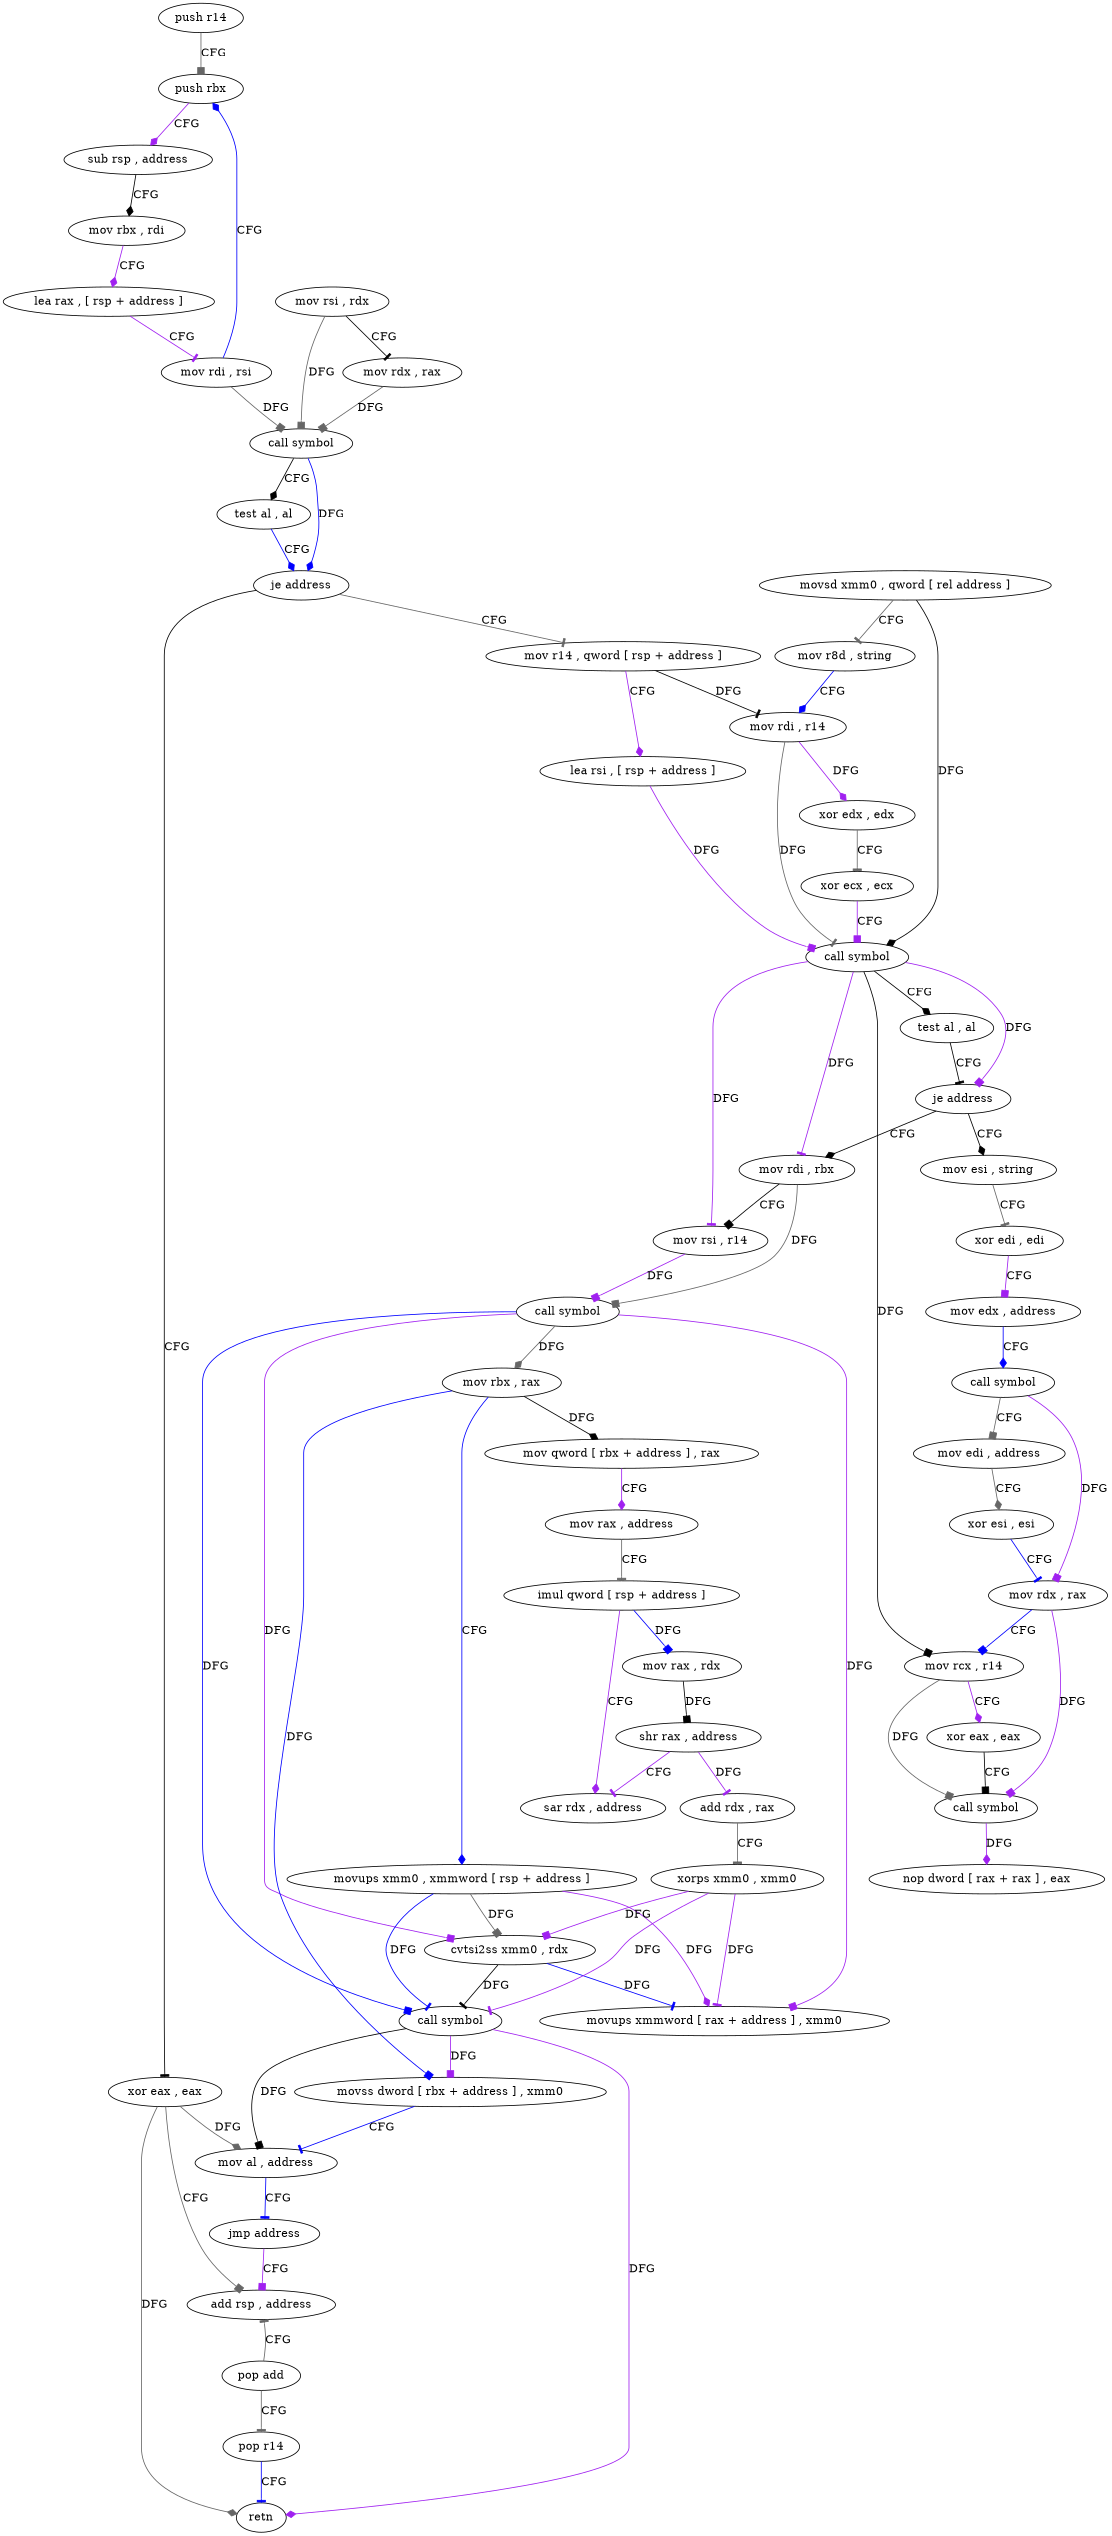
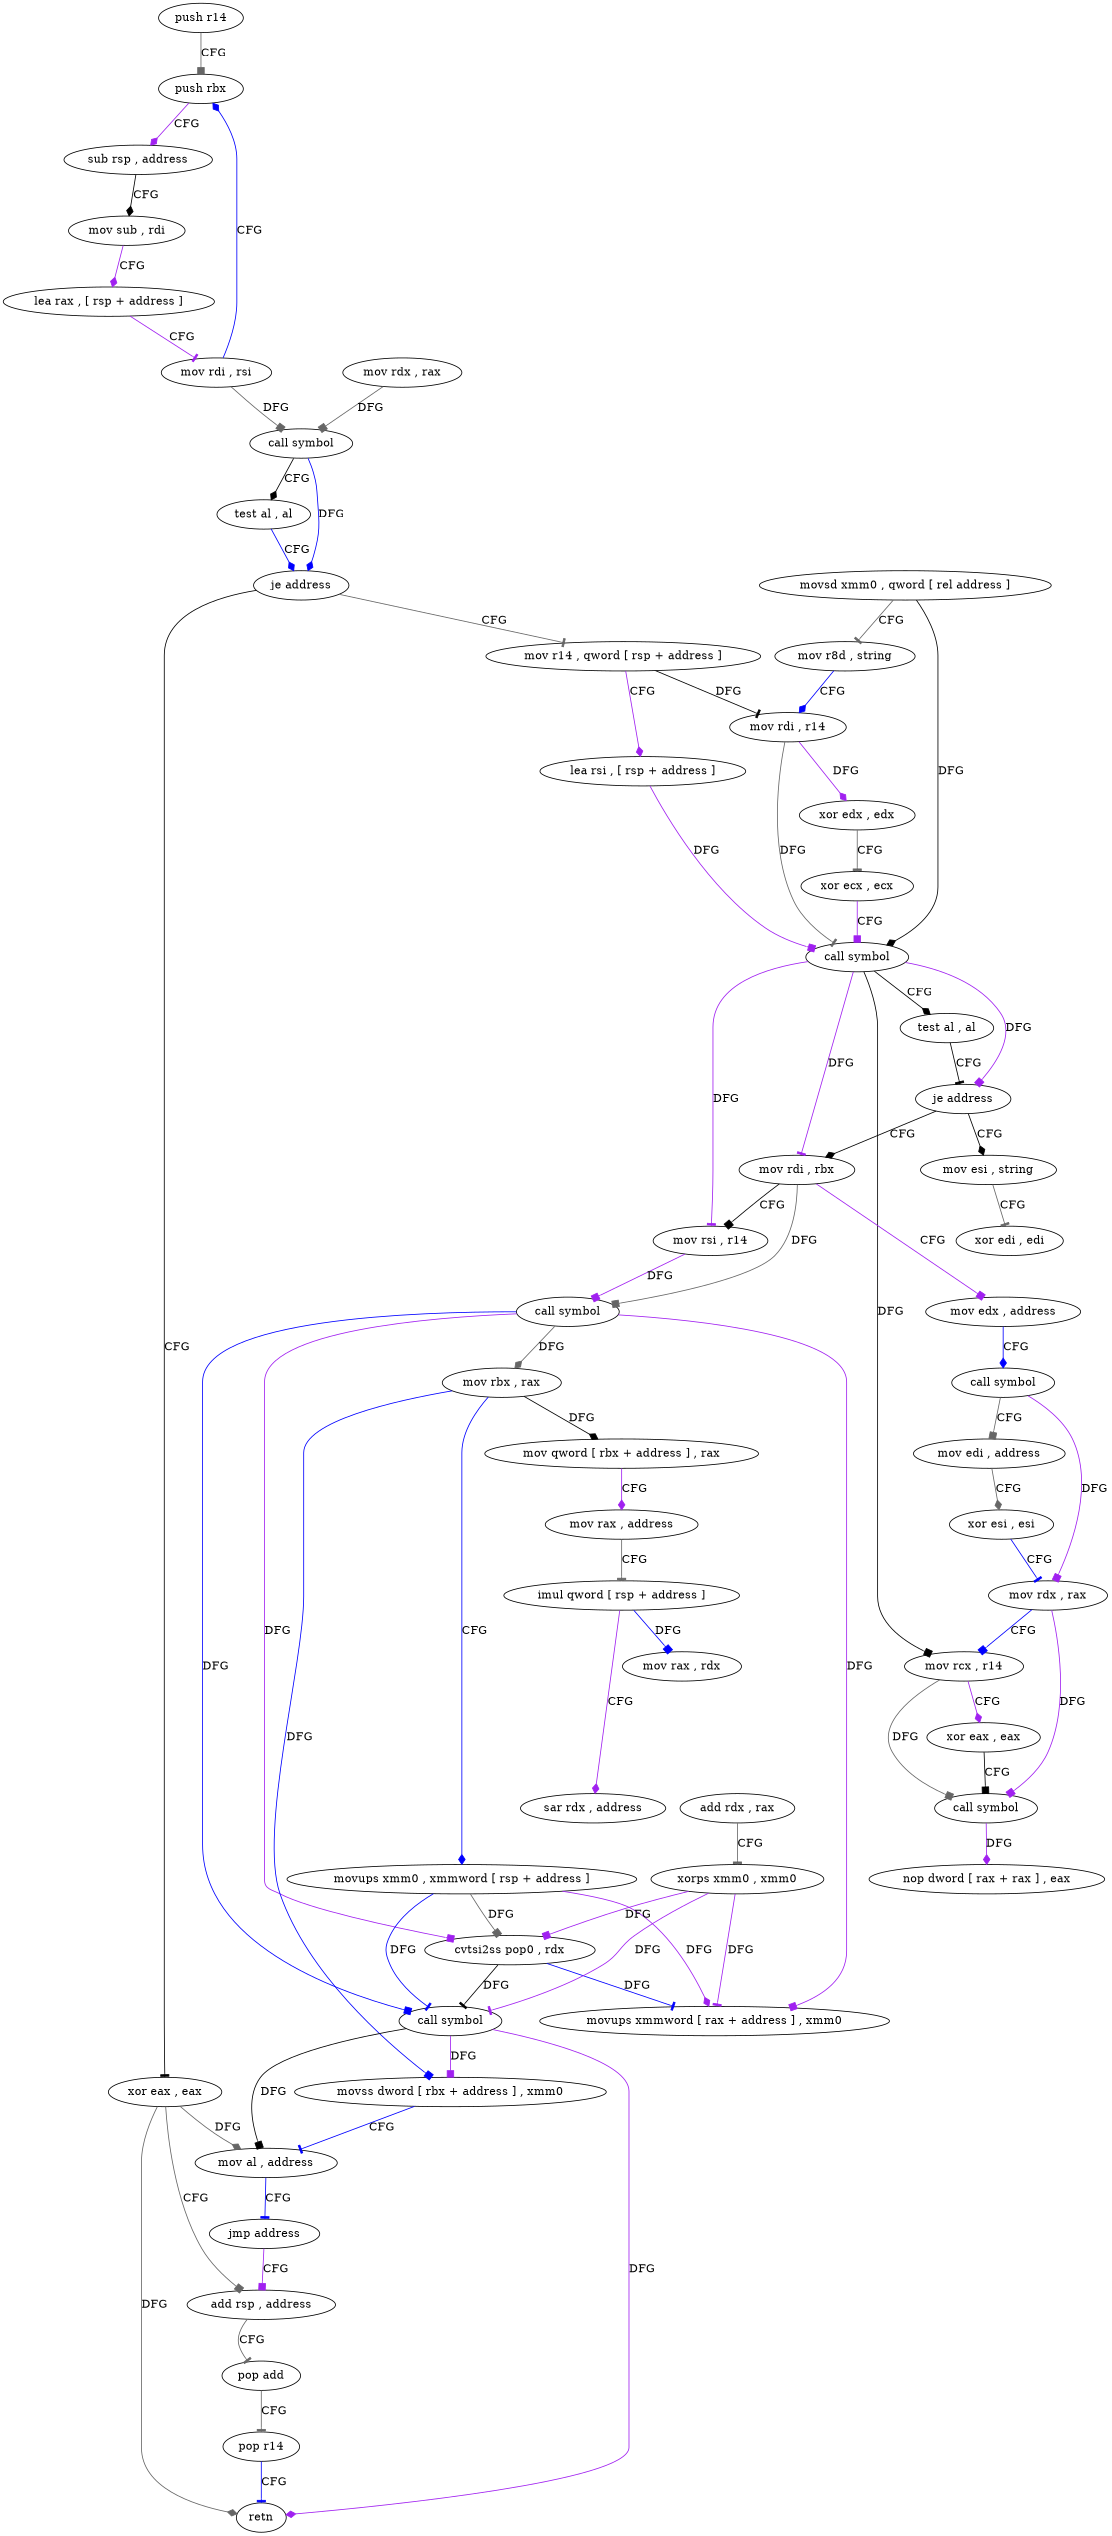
(127, 231) -> (127, 231)
(332, 302) -> none
(1007, 1272) -> (896, 1238)
(689, 1737) -> none
(510, 1950) -> (510, 1950)
(266, 2342) -> (238, 2339)
